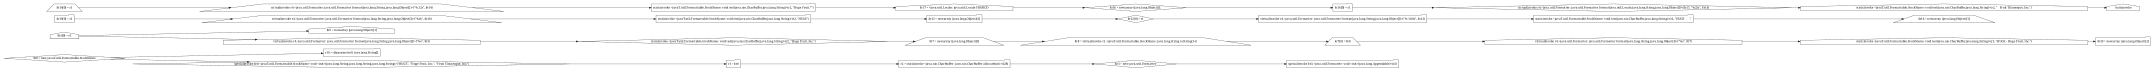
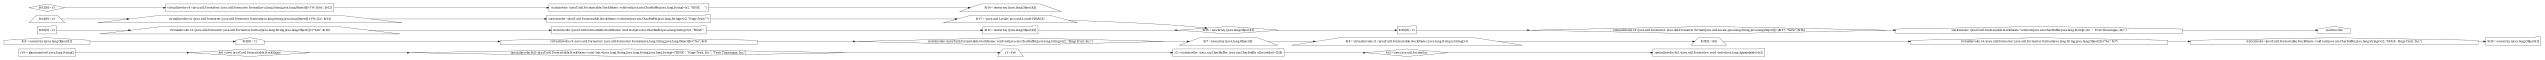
(954, 8) -> (1010, 19)
(1049, 19) -> (1107, 30)
(193, 33) -> (162, 41)
(216, 55) -> (131, 53)
(733, 64) -> (1010, 53)
